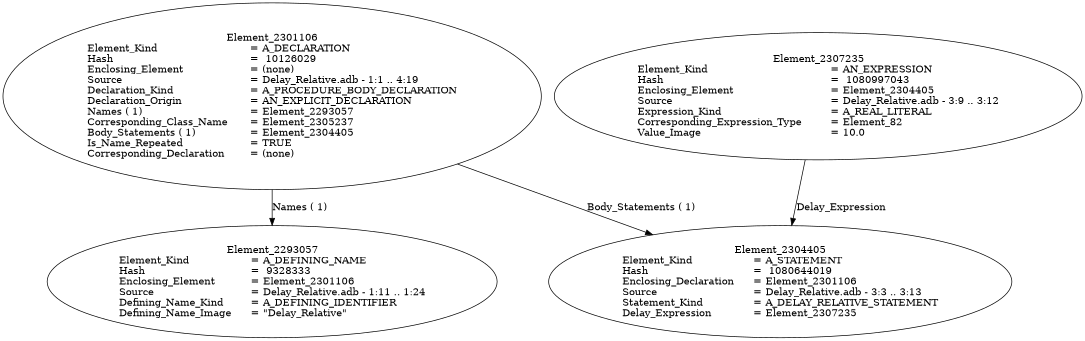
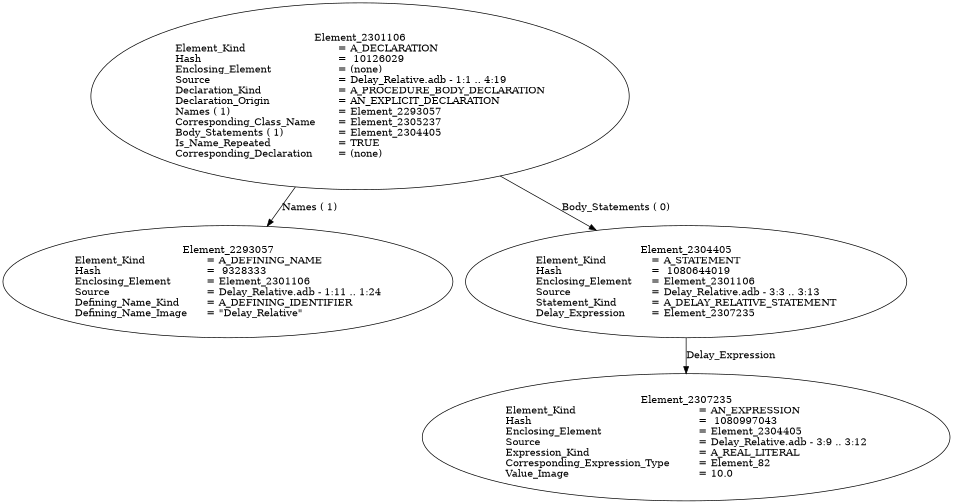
(799, 189) -> (686, 352)
(641, 208) -> (616, 208)
(686, 282) -> (592, 282)
